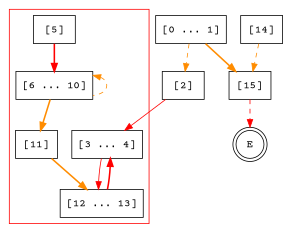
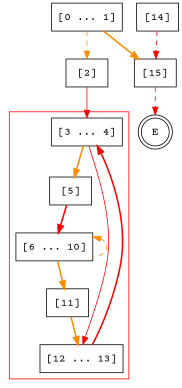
(257, 54) -> (157, 41)
none -> (80, 158)
